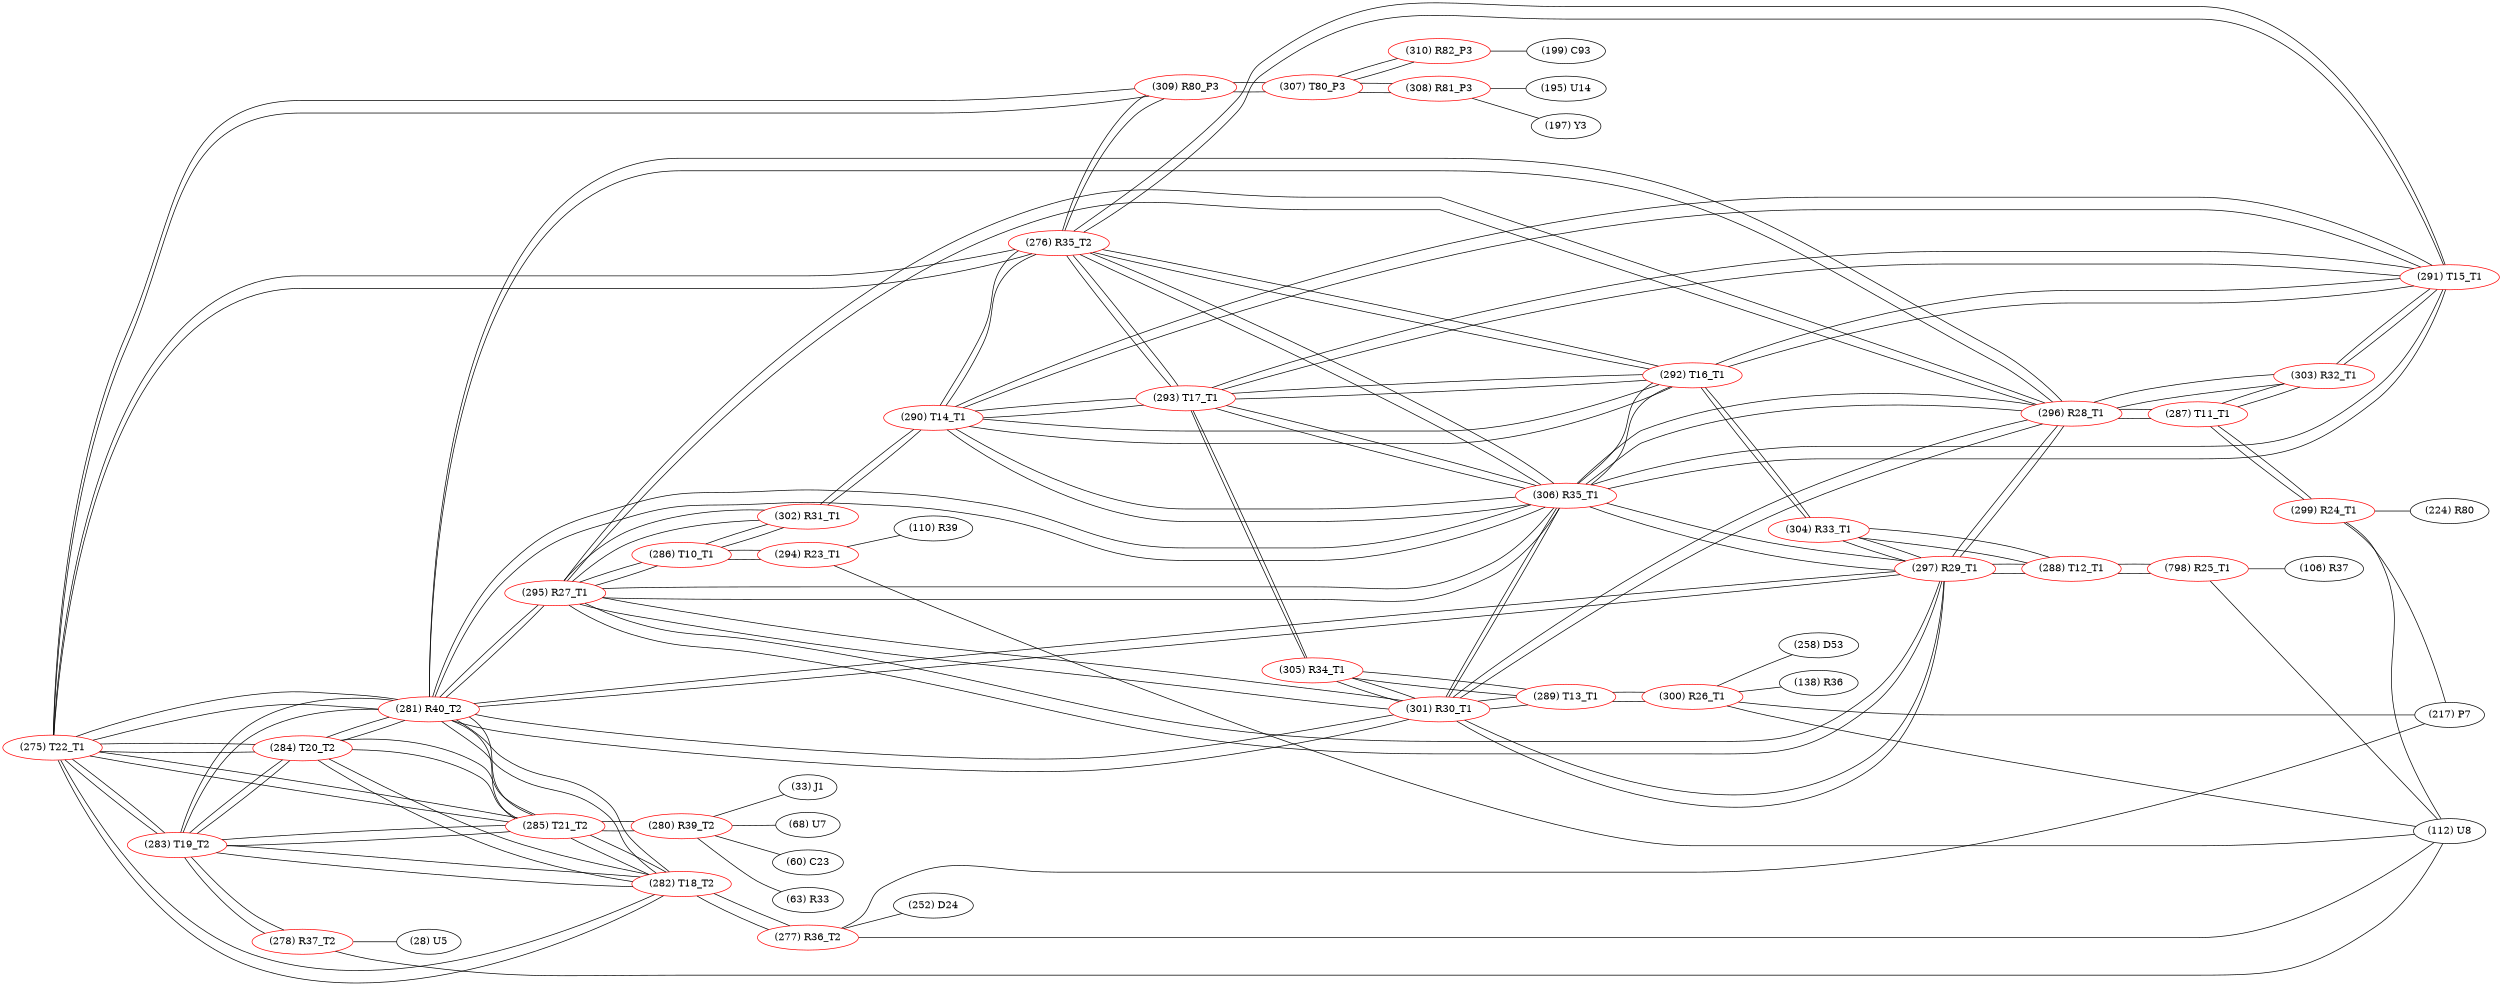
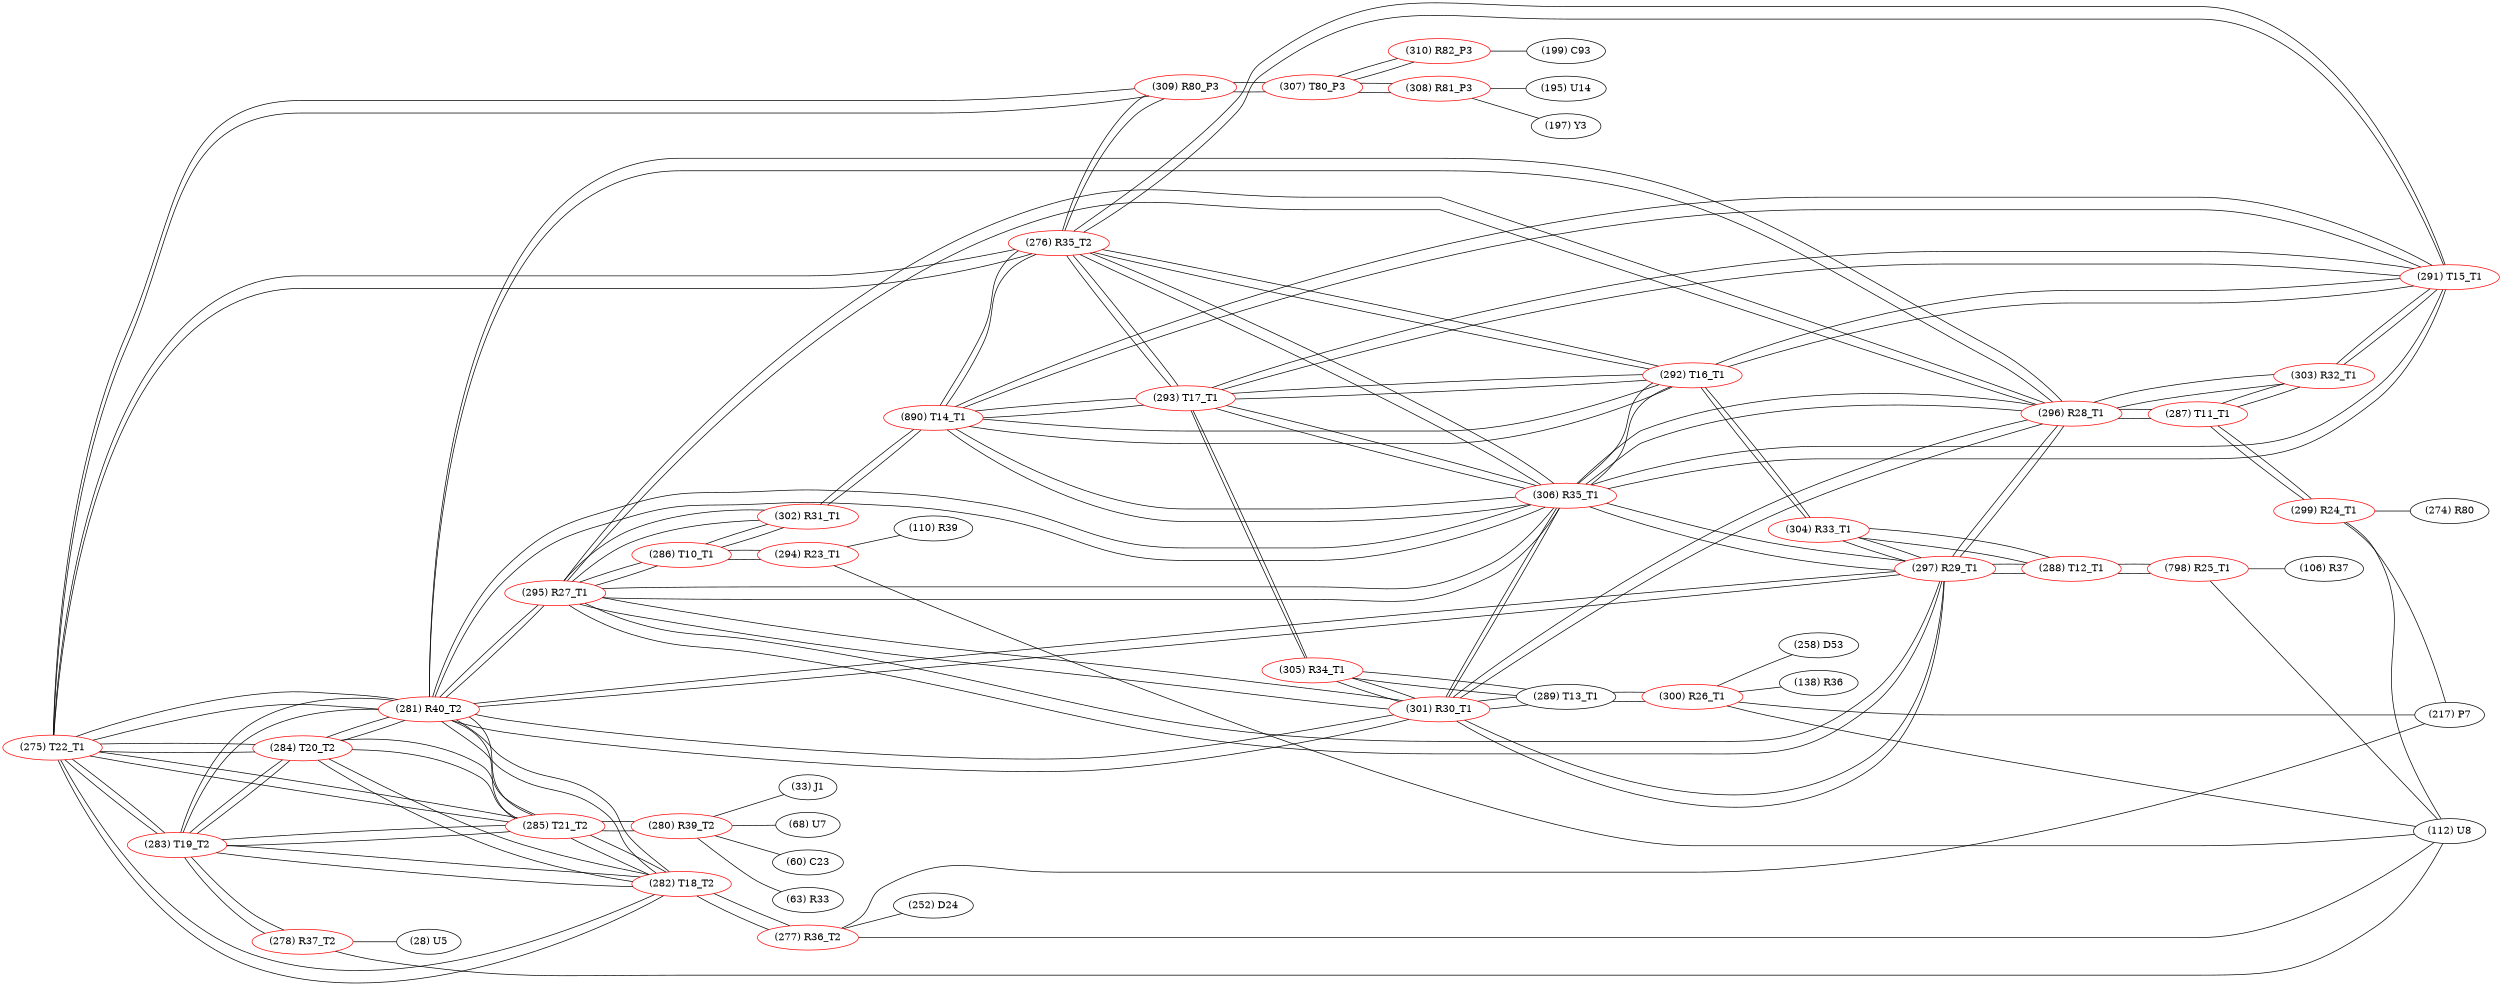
(933, 418) -> (933, 418)
(2450, 511) -> (2450, 511)
(1566, 697) -> (1566, 697)
